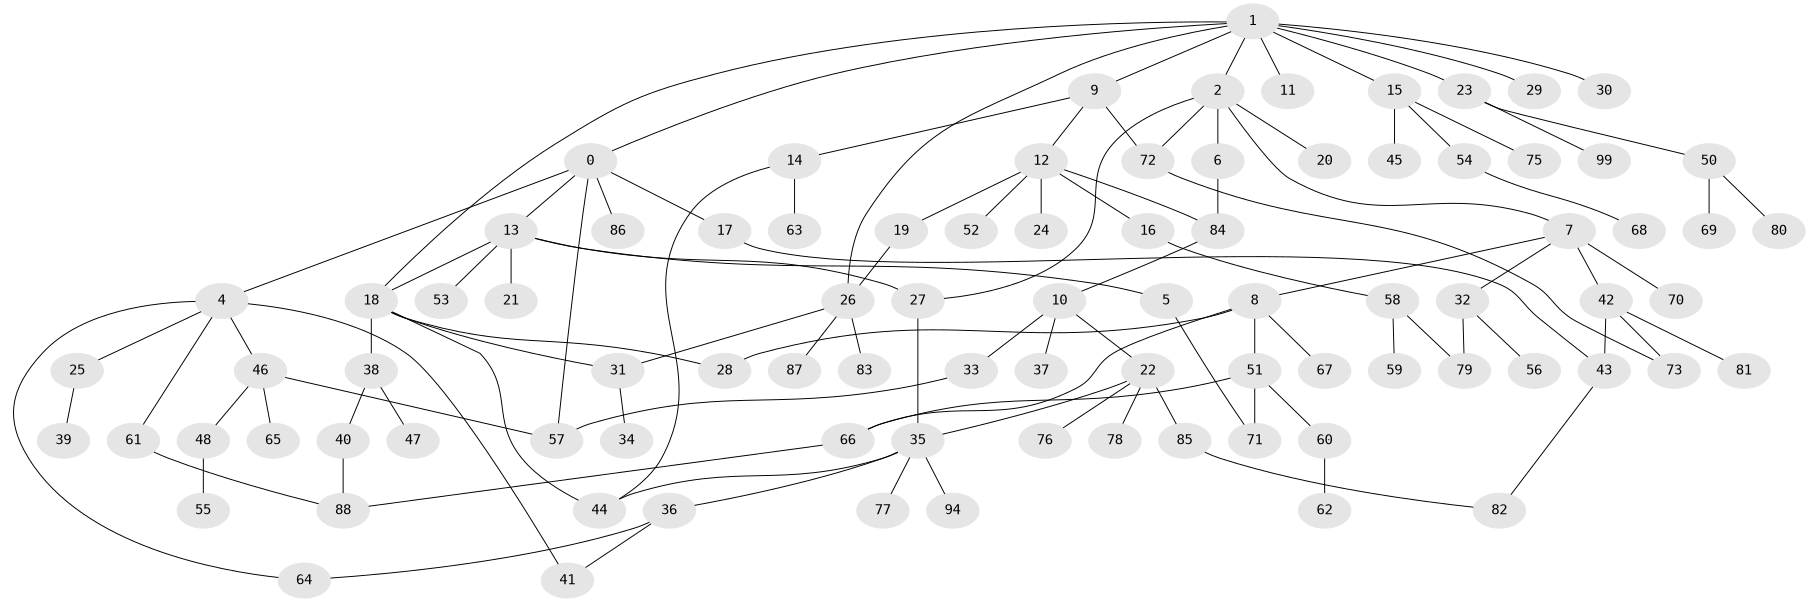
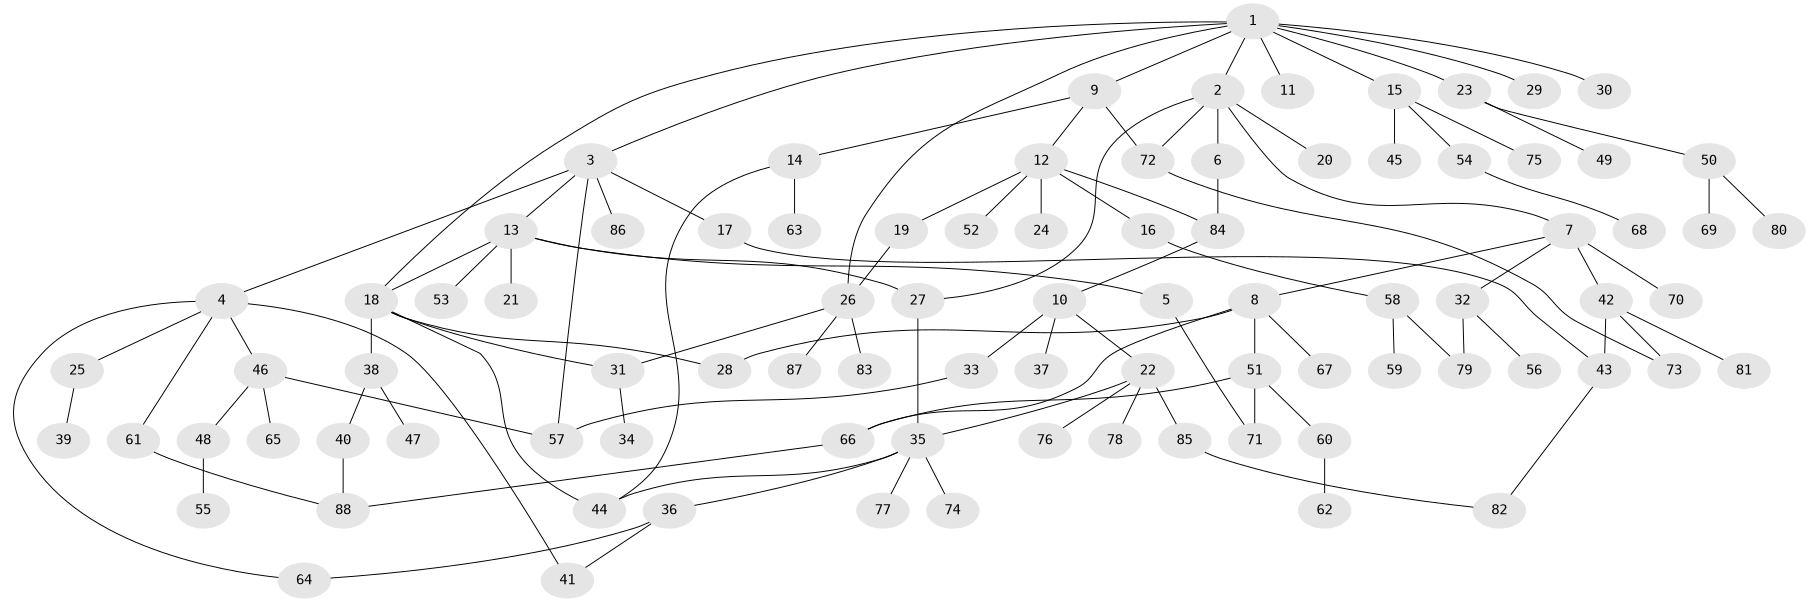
(591, 161) -> (591, 161)
(1604, 161) -> (1604, 161)
(953, 511) -> (953, 511)
